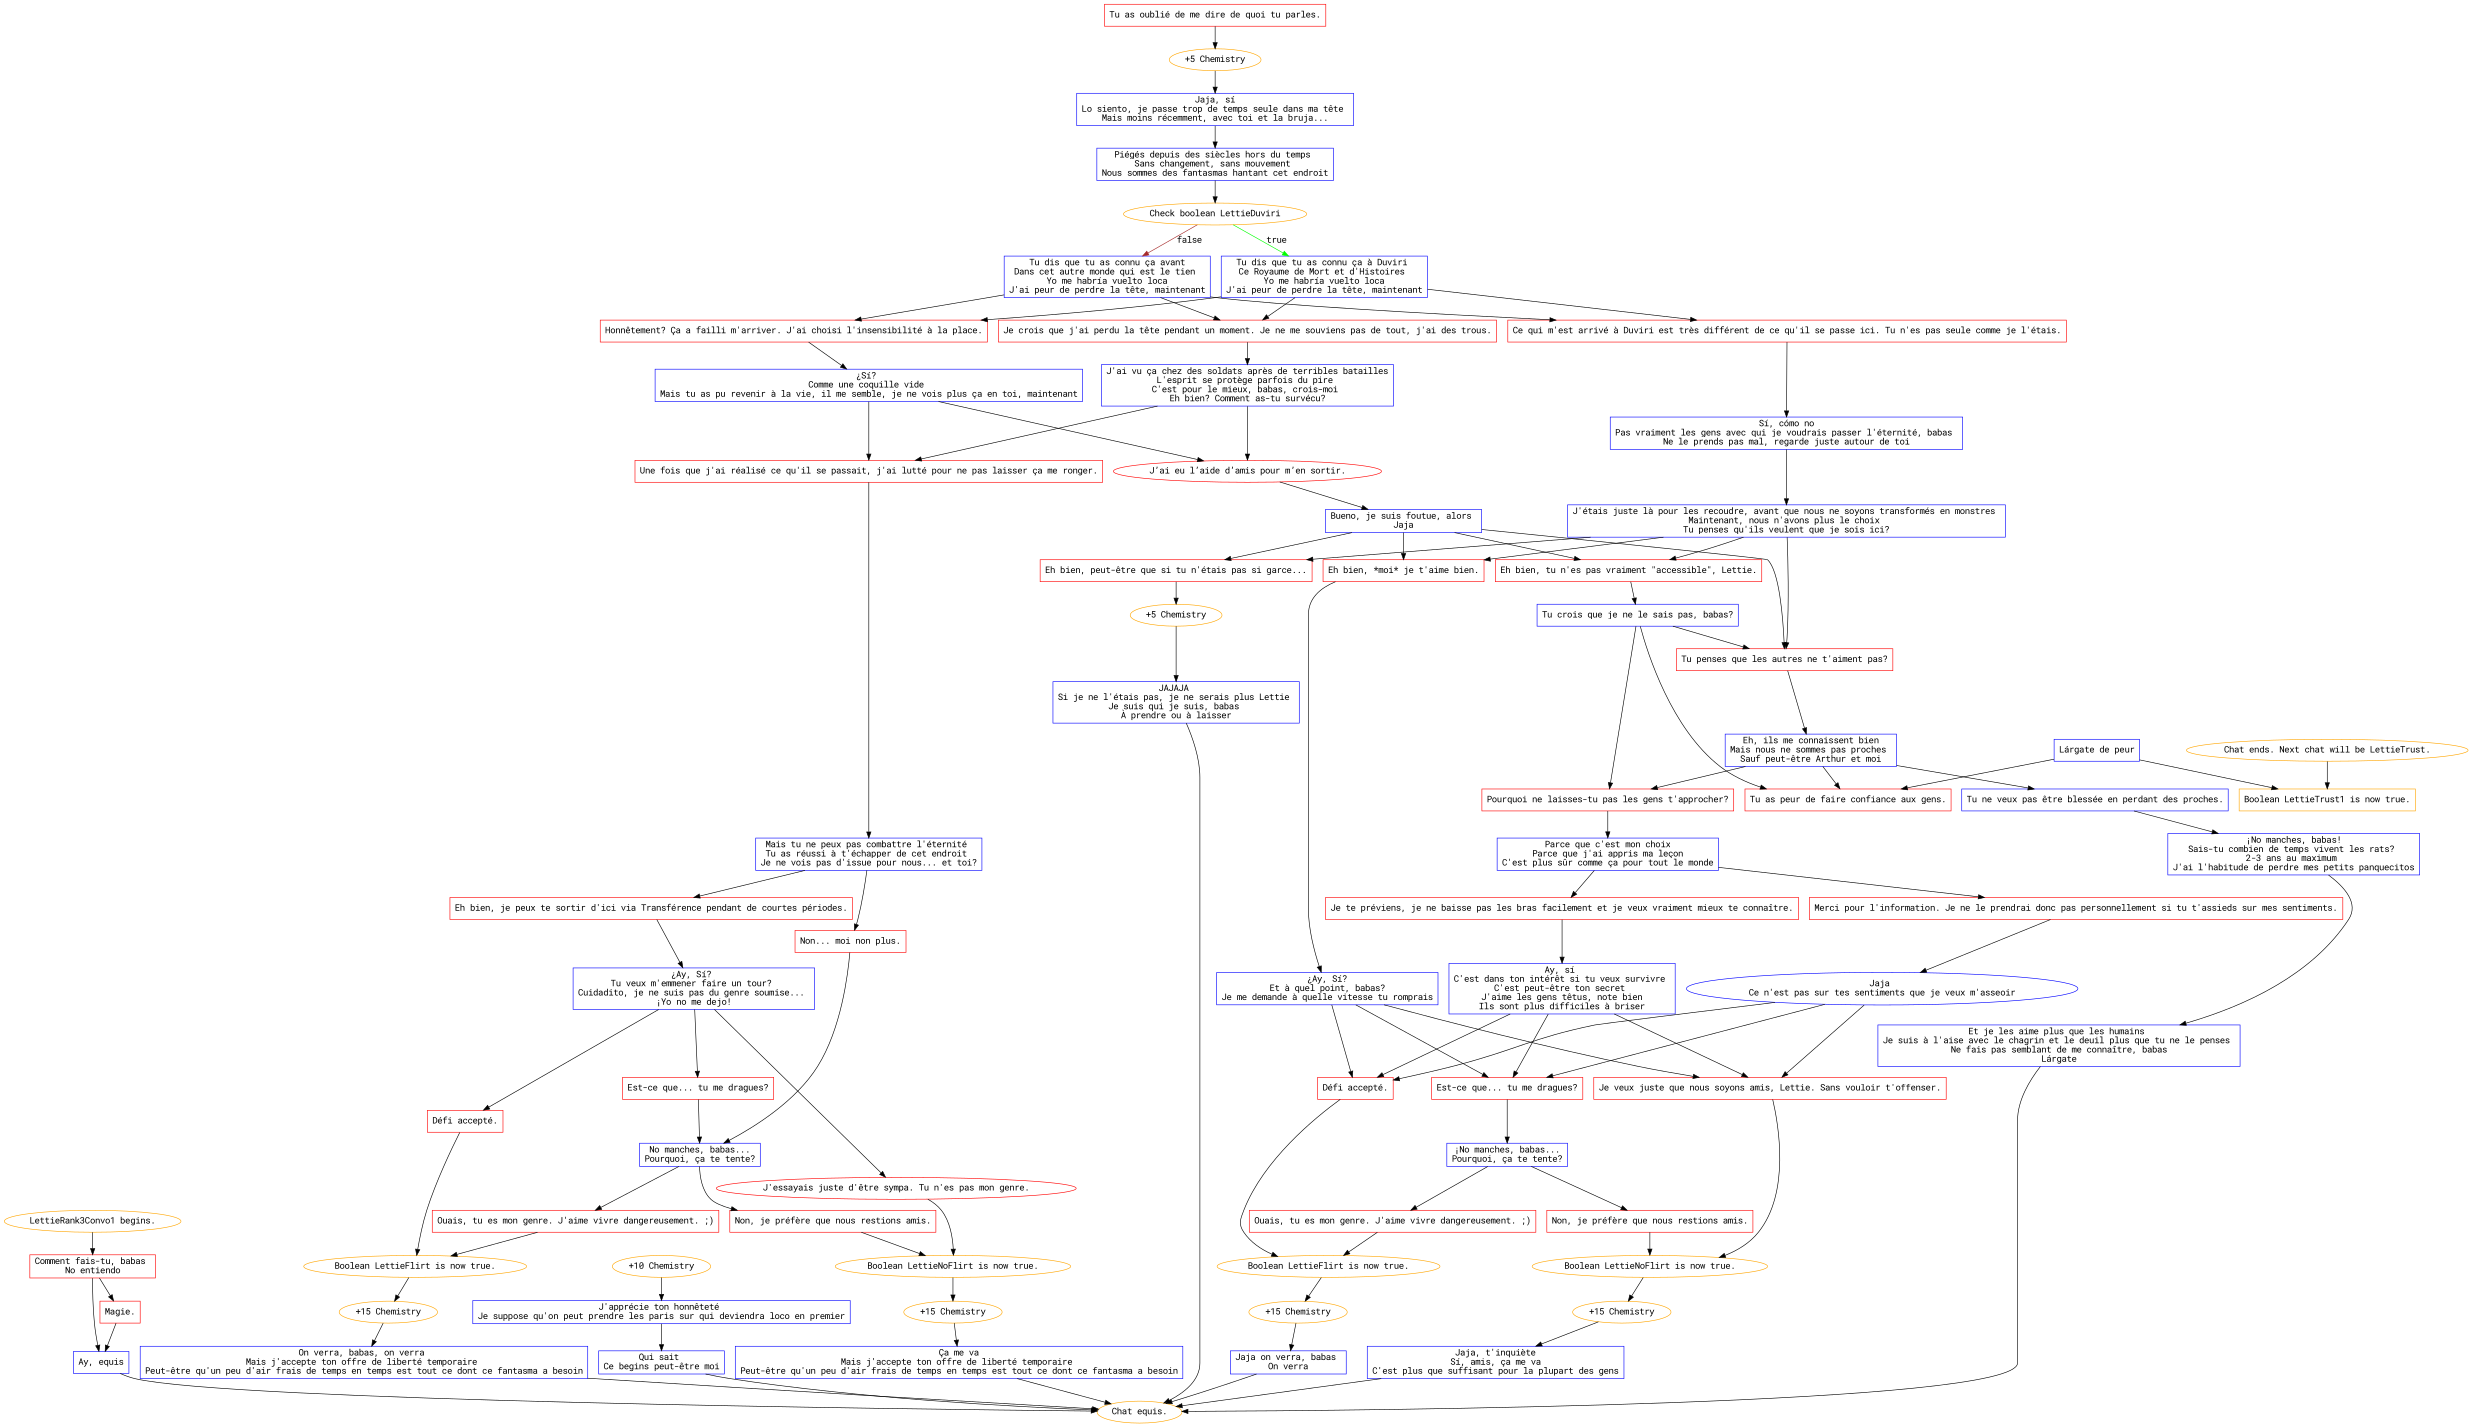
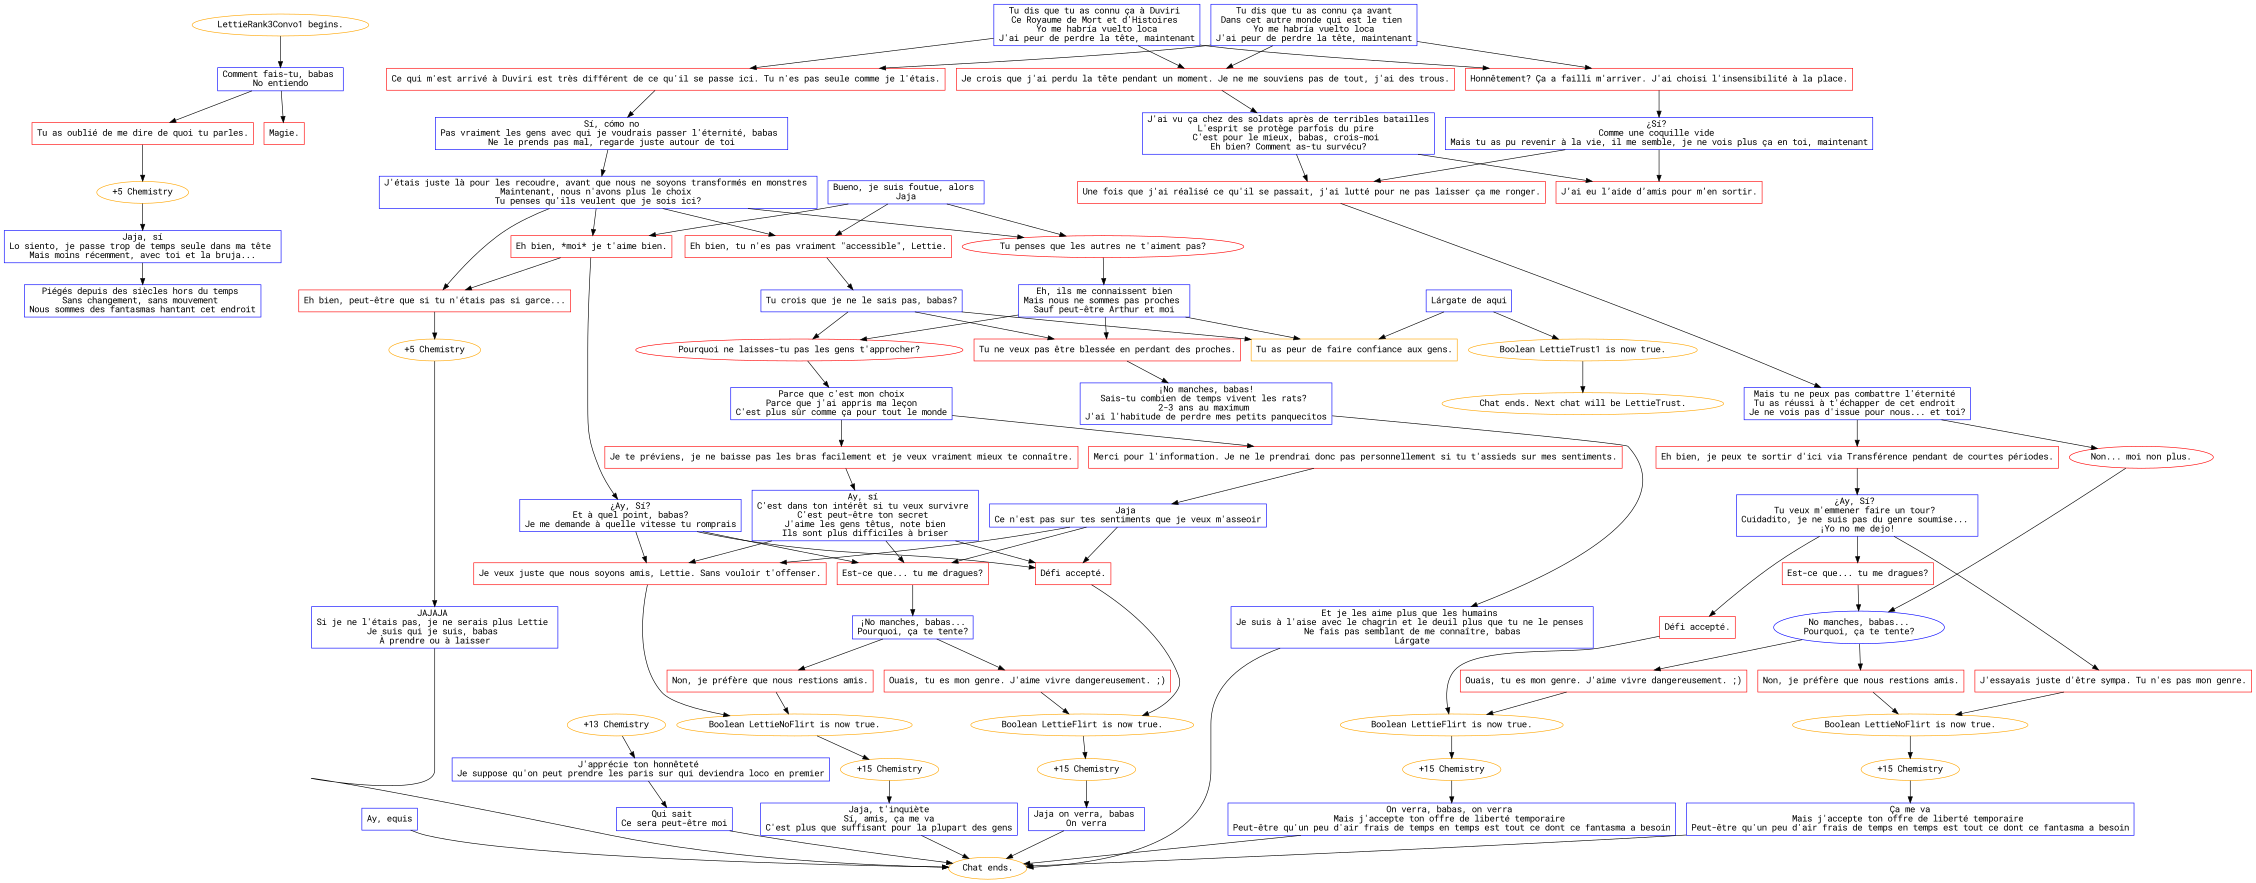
(1215, 214) -> none
(1247, 471) -> (1659, 192)
(1321, 495) -> none
(1291, 546) -> (516, 273)
(1708, 637) -> (981, 325)
(1785, 660) -> (1103, 247)
(2097, 750) -> (1469, 301)
(2327, 772) -> (1583, 374)
(1608, 800) -> (799, 350)
(1848, 800) -> (1354, 350)
(2095, 800) -> (1107, 350)
(2327, 800) -> (1583, 350)
(851, 941) -> (2141, 457)
(1882, 989) -> (1128, 516)
(700, 1155) -> (1859, 627)
(896, 1188) -> (2113, 681)
(93, 1266) -> (280, 79)
(661, 1266) -> (616, 725)
(94, 1312) -> (214, 106)
(112, 1334) -> none
(661, 1362) -> (674, 819)
(1140, 1412) -> (988, 868)
